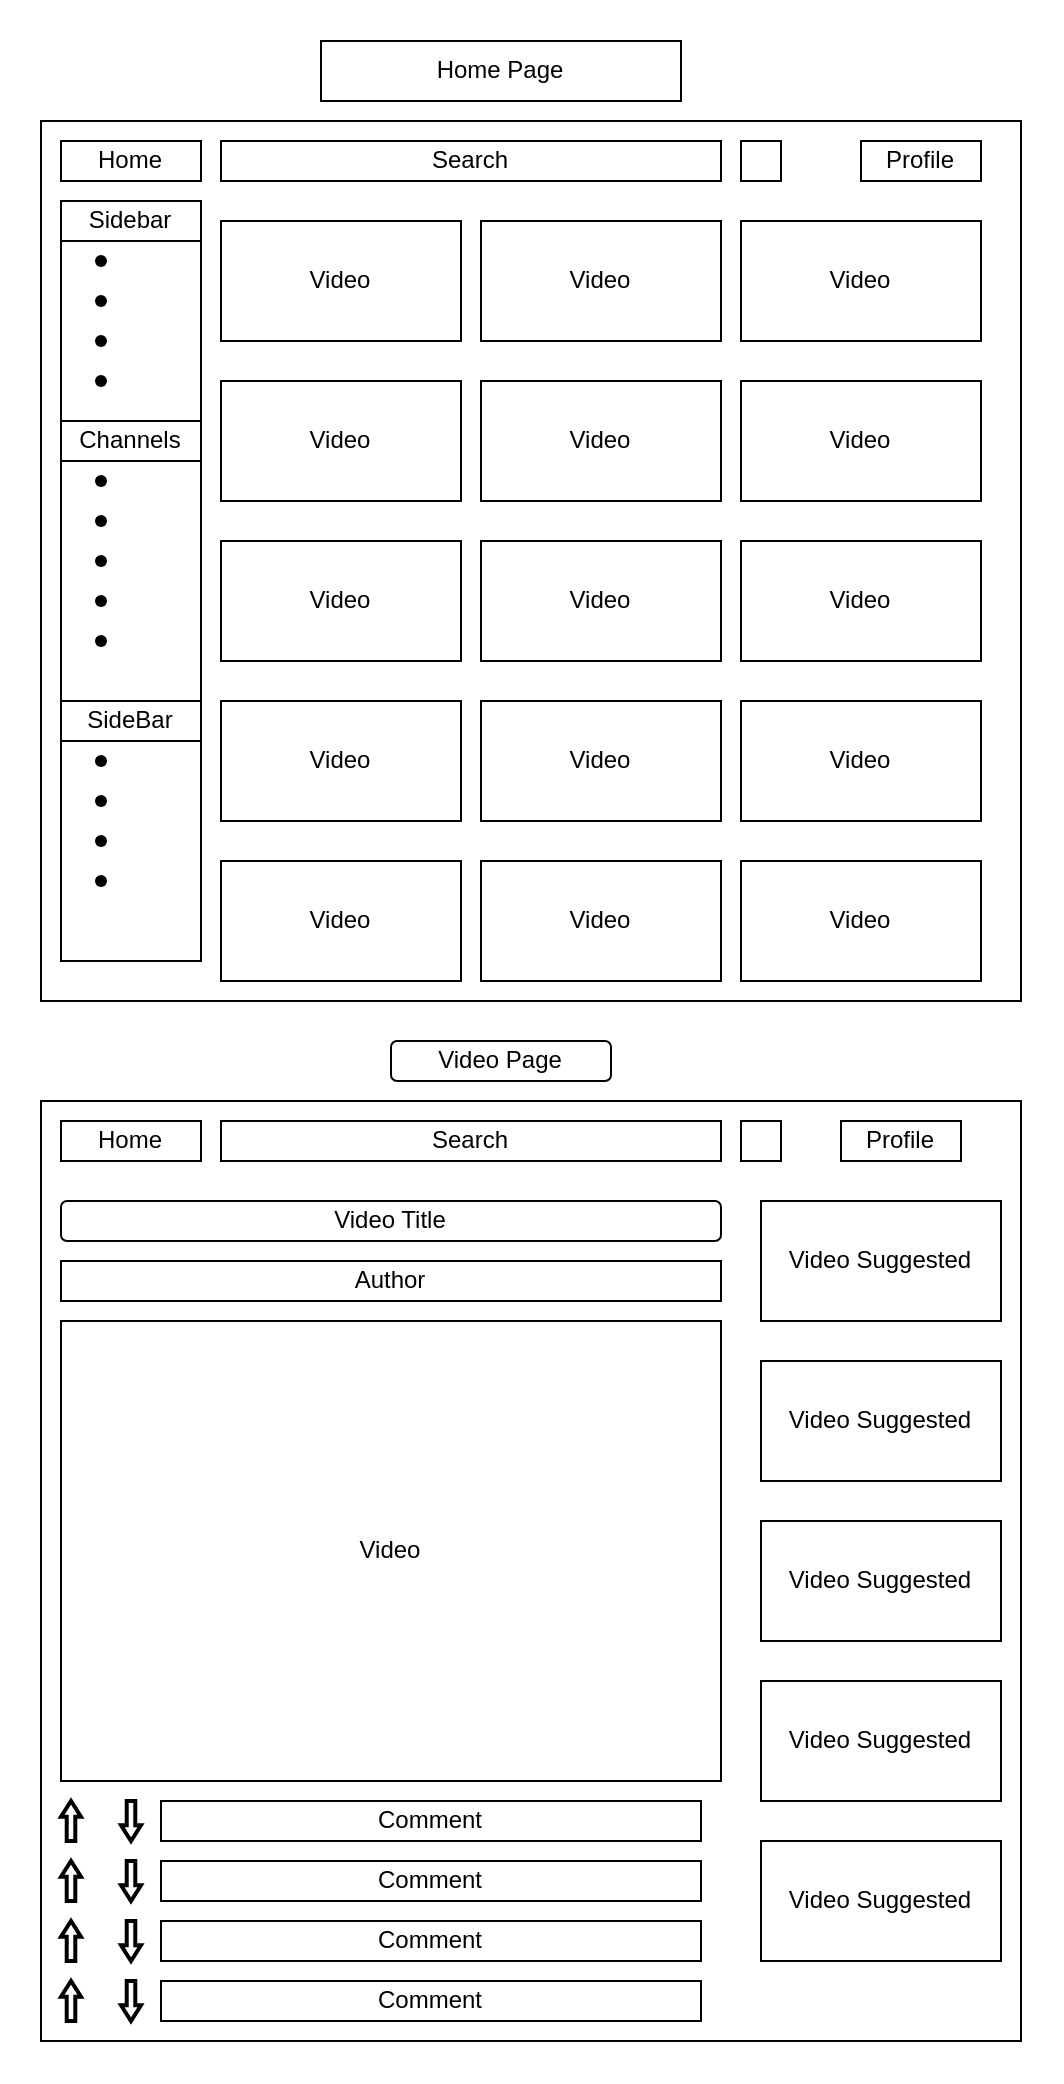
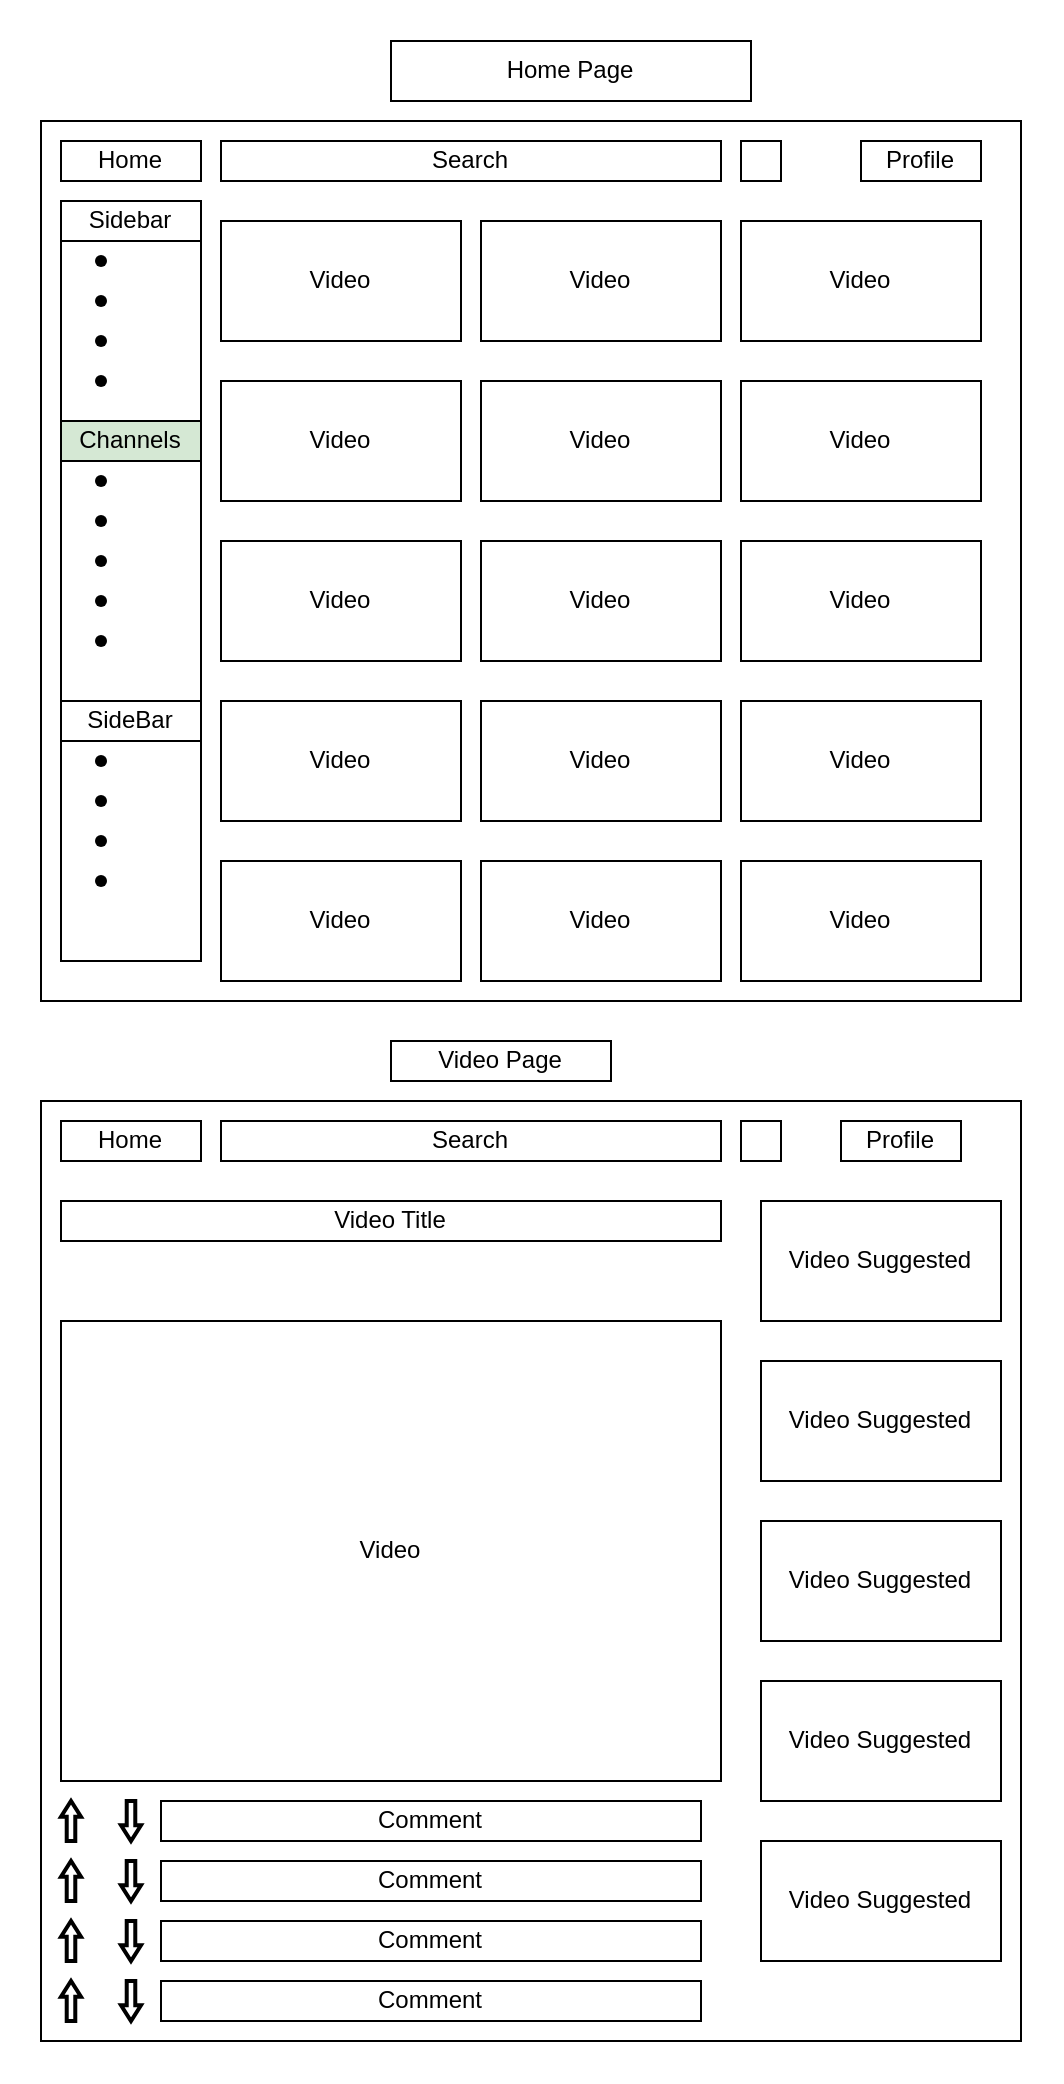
(501, 71) -> (571, 71)
(131, 441) -> (131, 441)
(501, 1061) -> (501, 1061)
(391, 1221) -> (391, 1221)
(391, 1281) -> none
